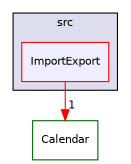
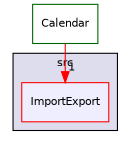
(65, 97) -> (65, 60)
